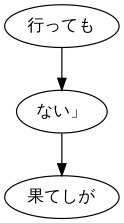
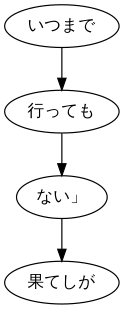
none -> (62, 26)
